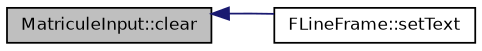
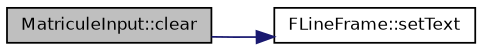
(252, 14) -> (234, 37)
